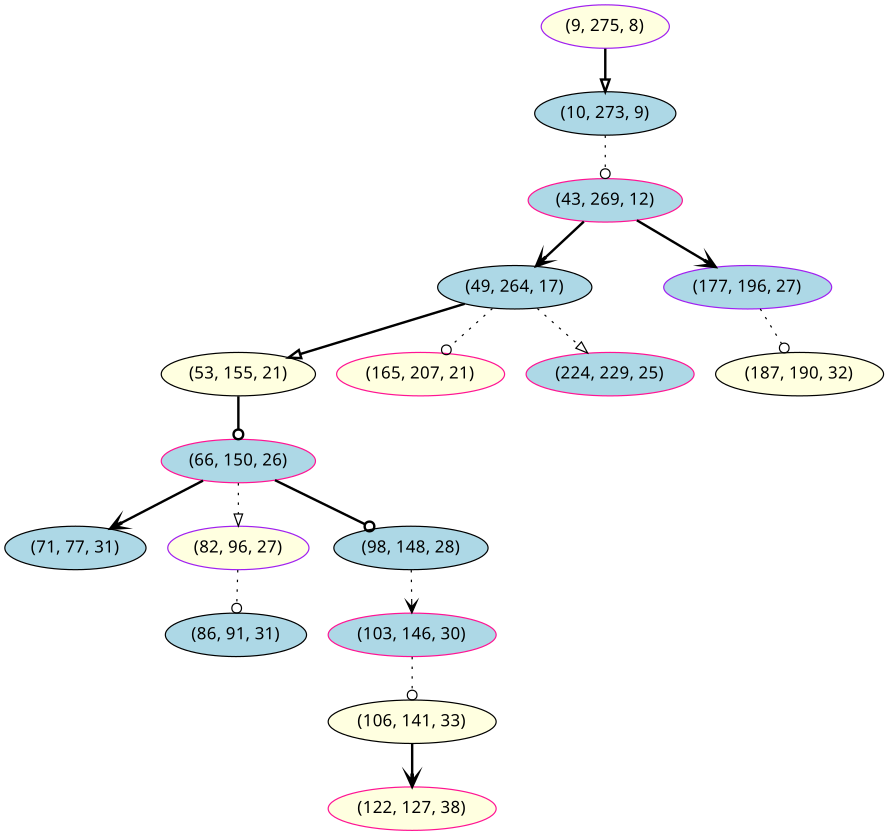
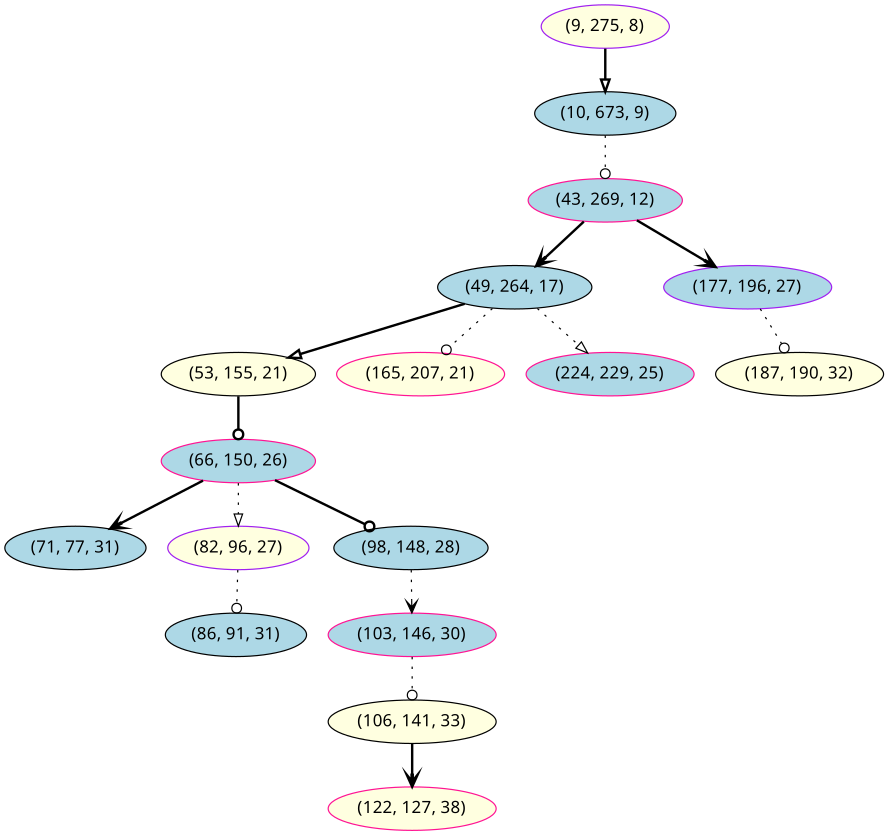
(605, 113) -> (605, 113)
